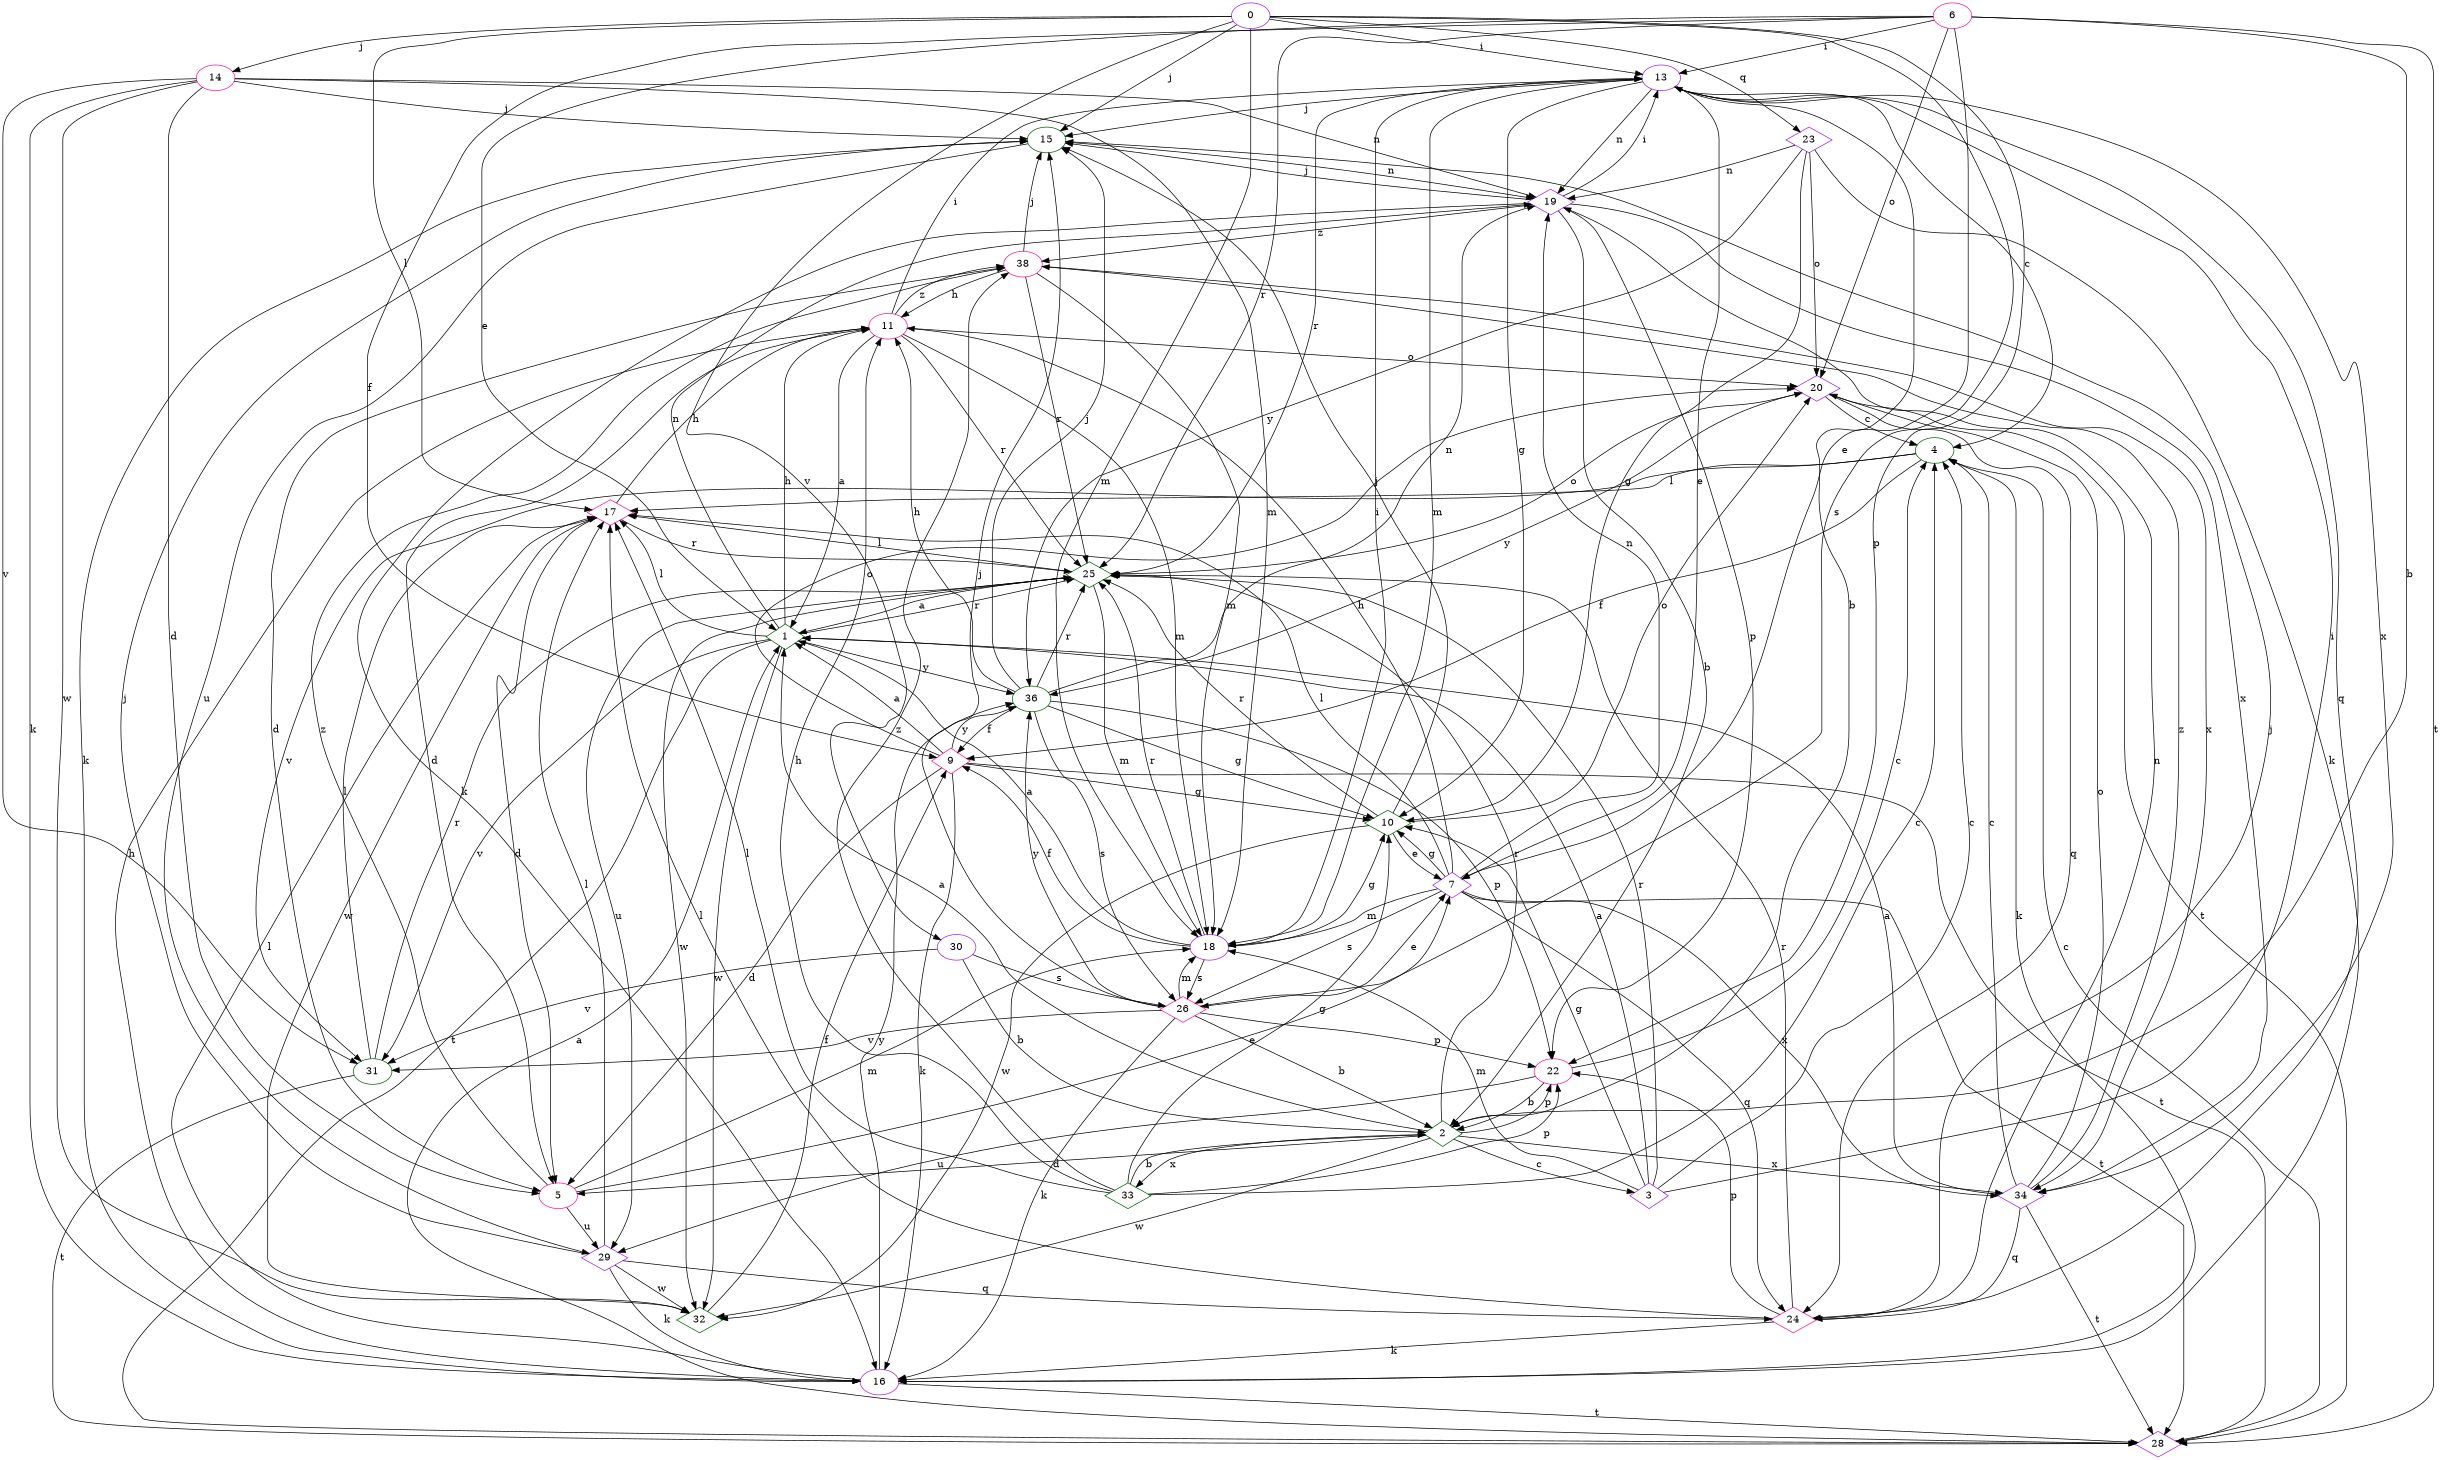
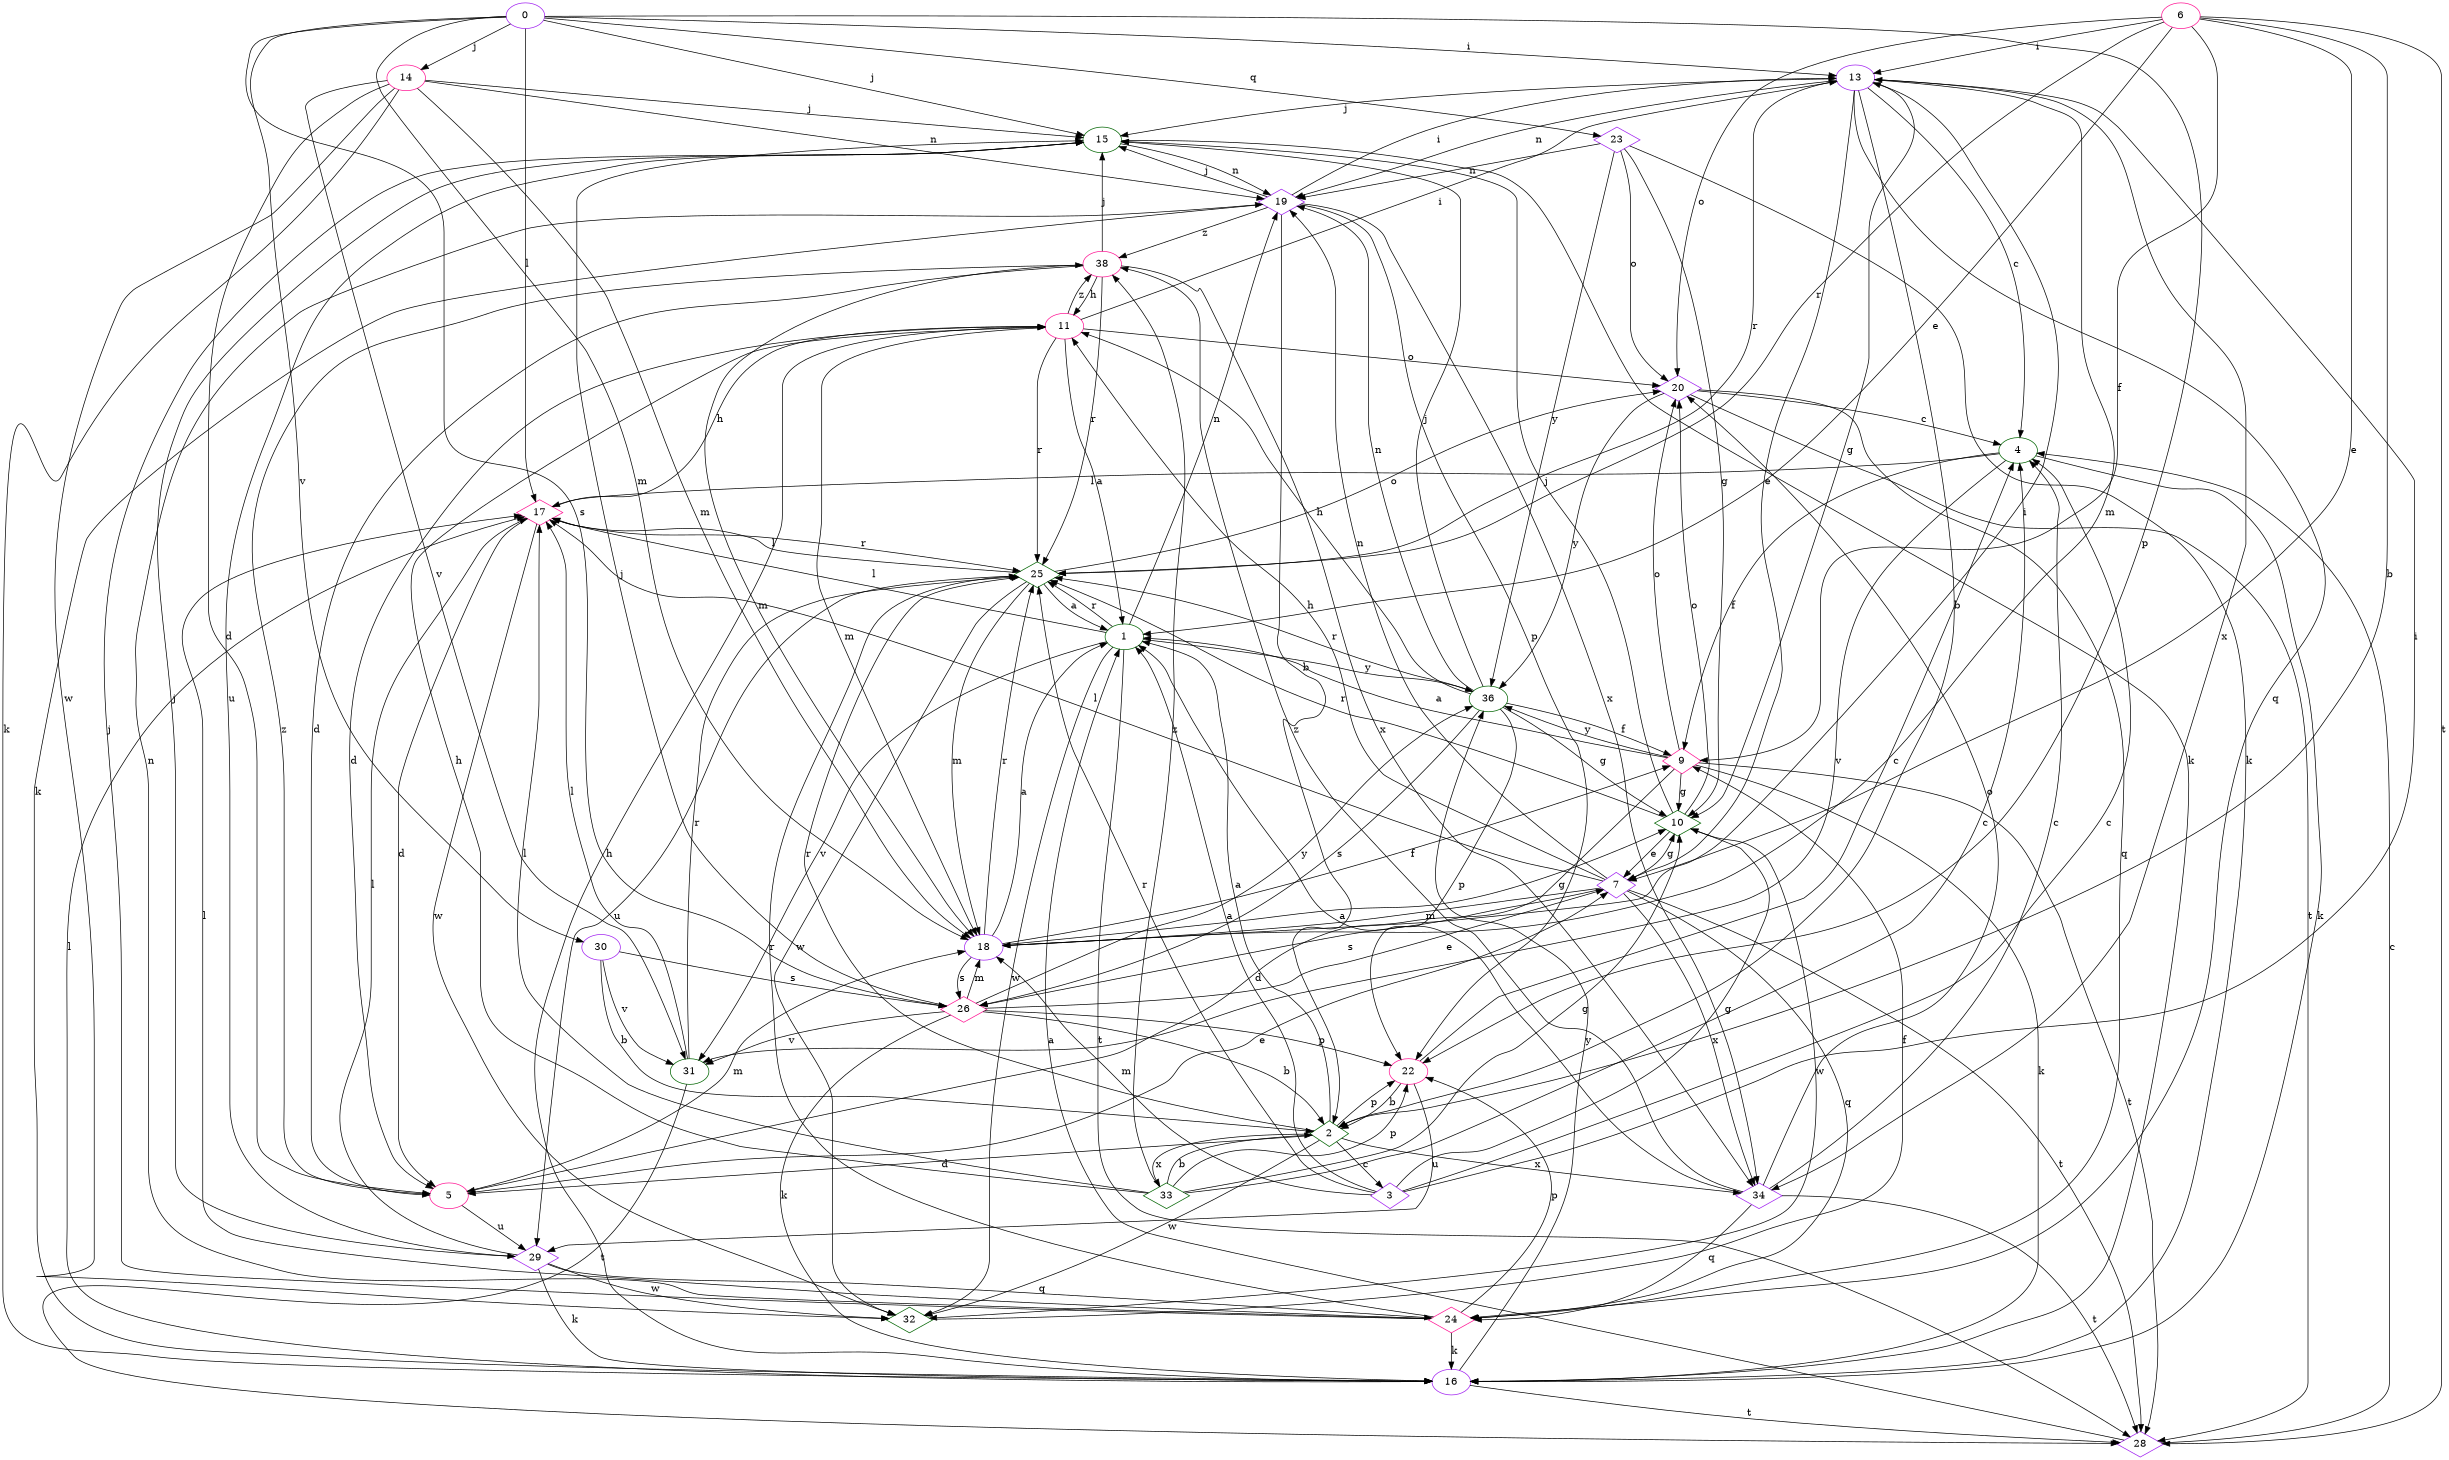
(785, 454) -> none
(785, 637) -> (1124, 637)
(82, 741) -> (2151, 699)
